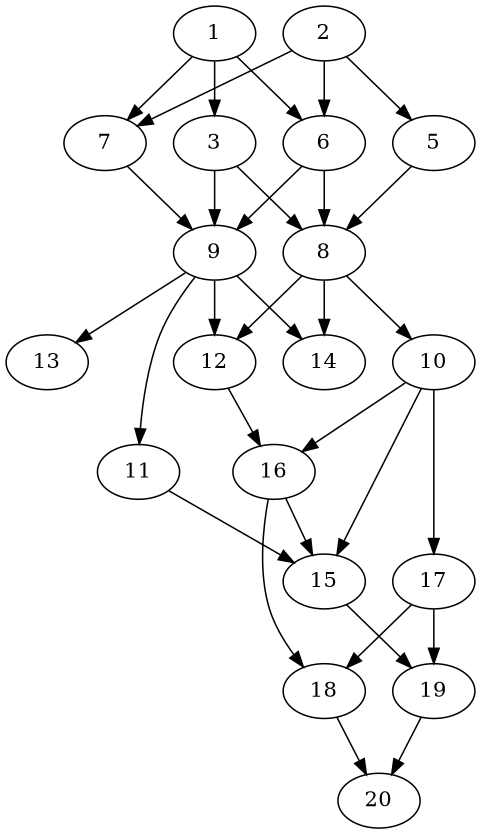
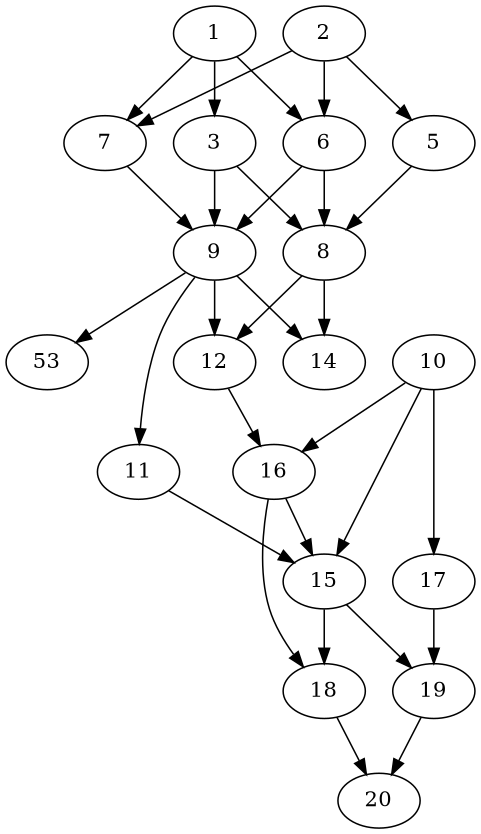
(373, 302) -> none
(47, 362) -> (47, 362)
(386, 630) -> (324, 629)
